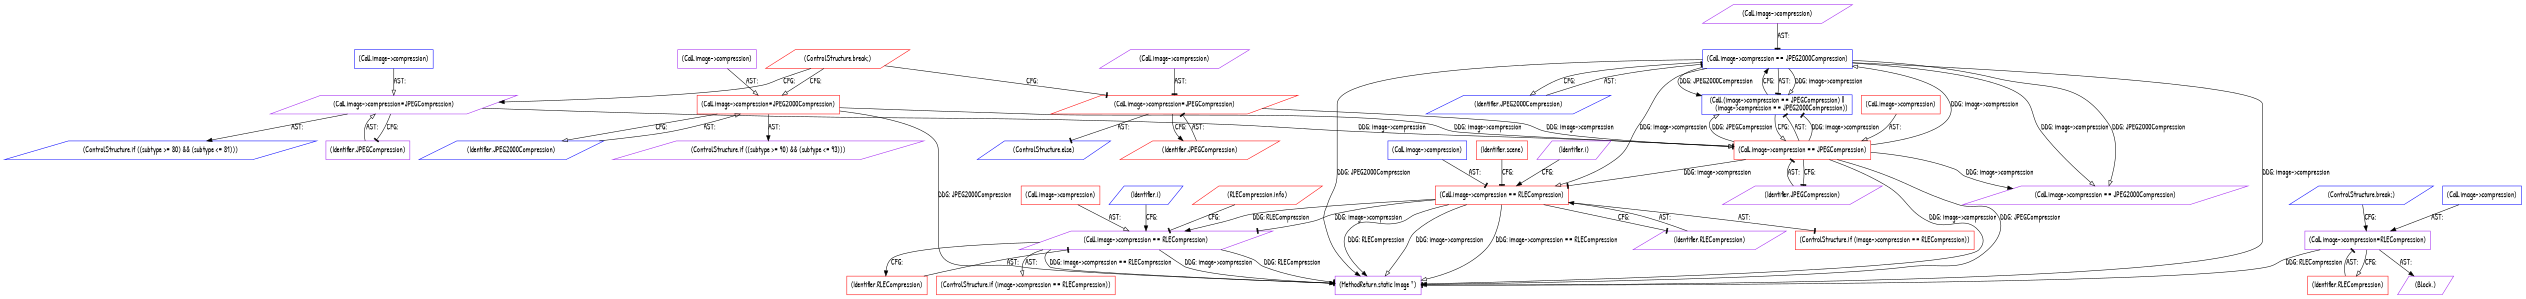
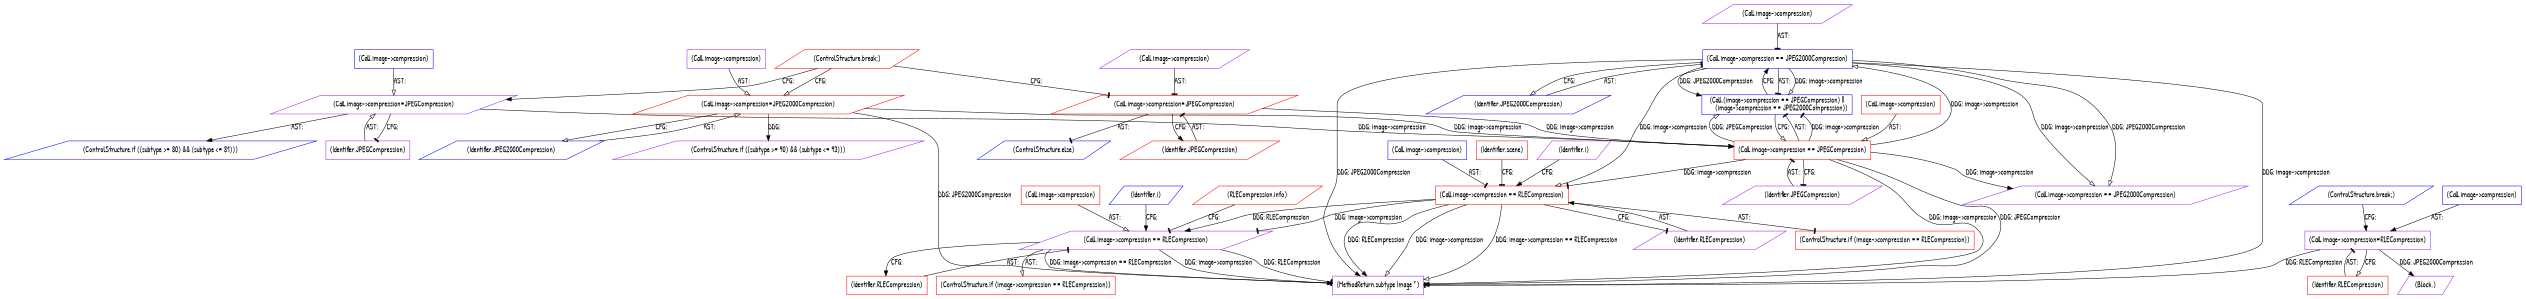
(768, 105) -> (768, 105)
(1286, 116) -> (1298, 116)
(775, 128) -> (775, 128)
(2407, 263) -> (2436, 263)
(1378, 285) -> (1378, 285)
